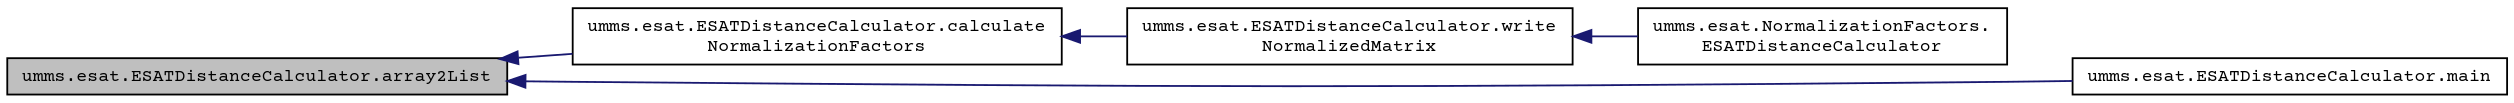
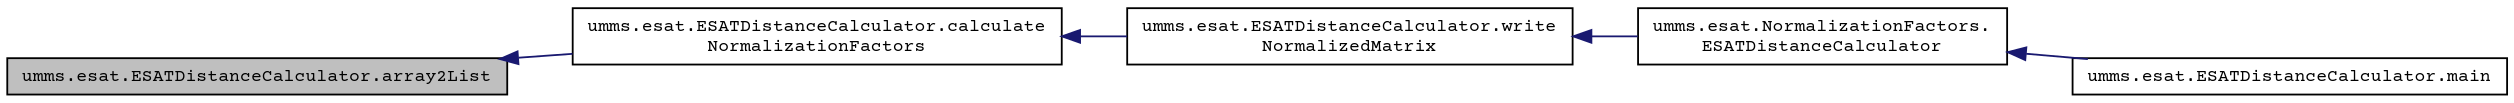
(1299, 86) -> (2057, 56)
